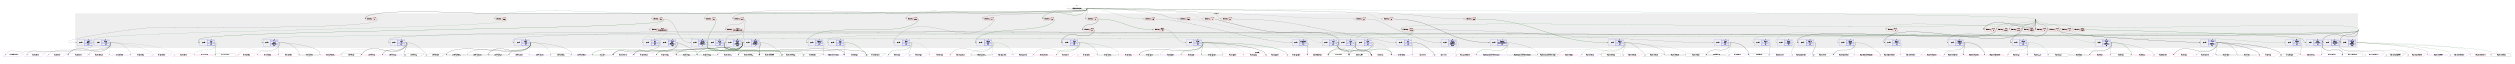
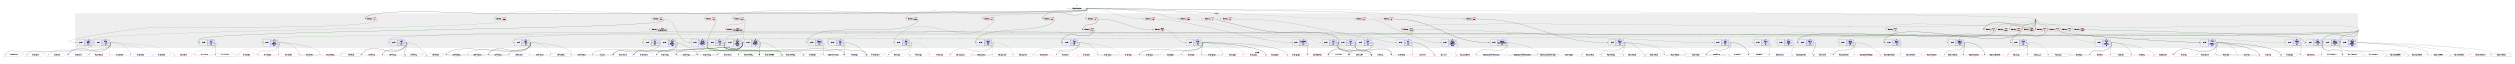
(2332, 55) -> (2332, 55)
